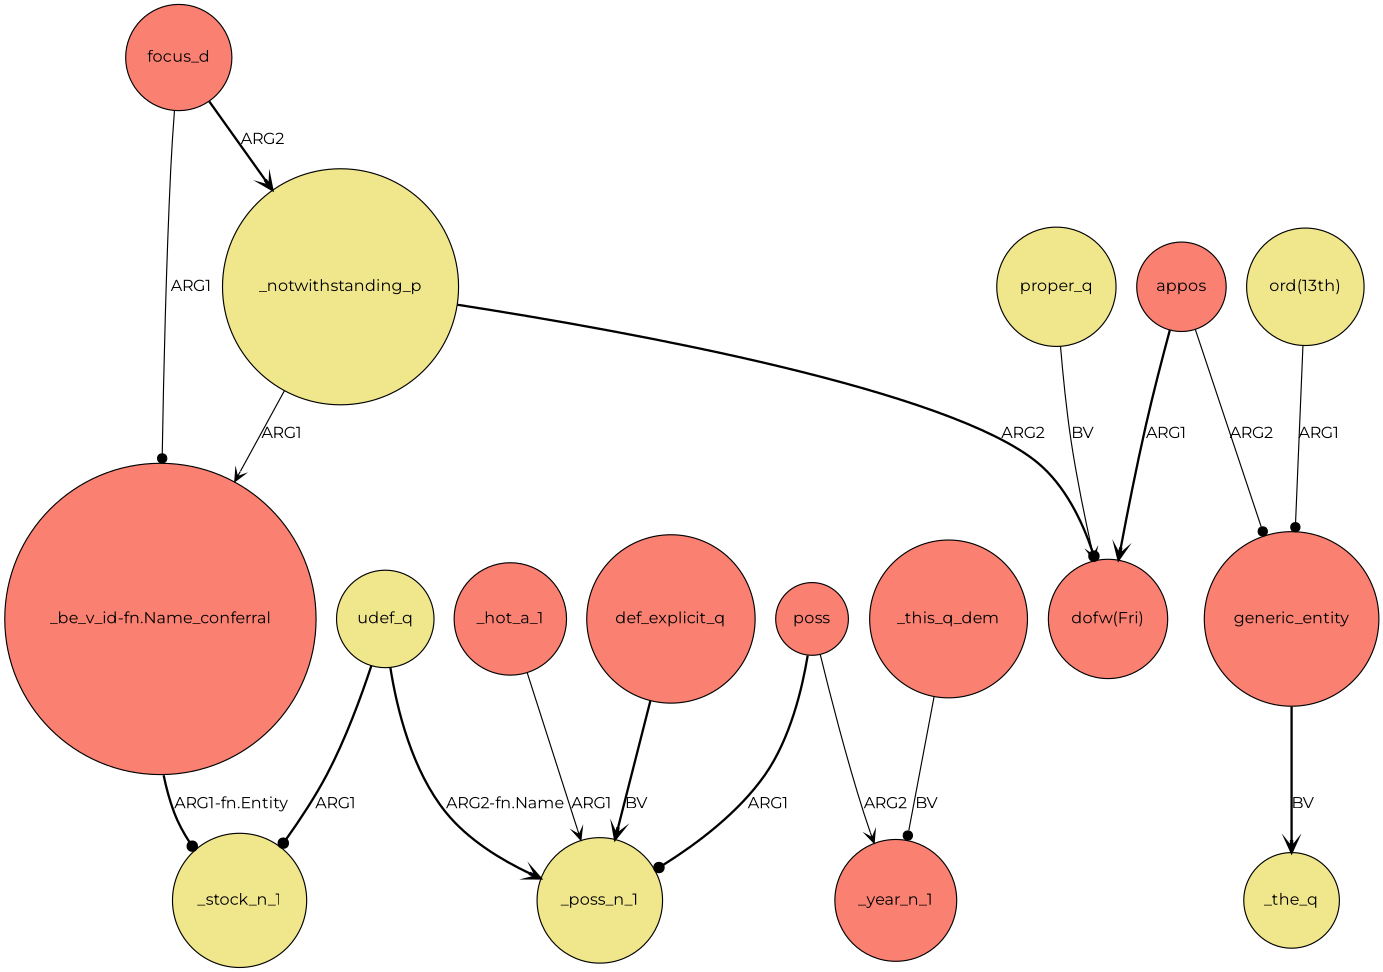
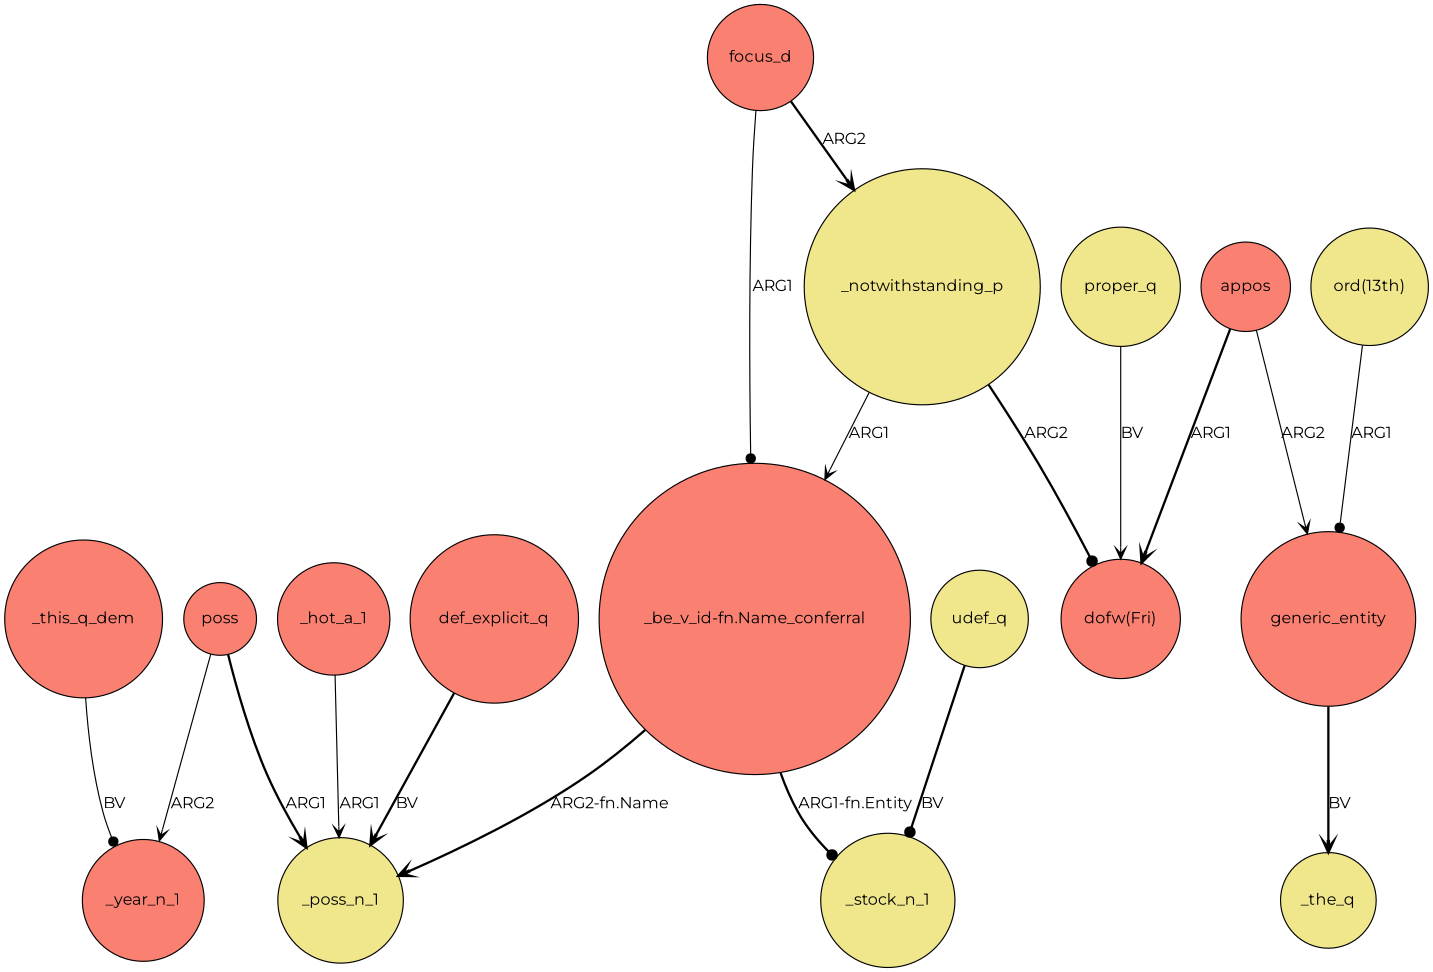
(1228, 428) -> (1280, 427)
(762, 778) -> (257, 749)
(431, 791) -> (533, 810)
(336, 804) -> (933, 804)
